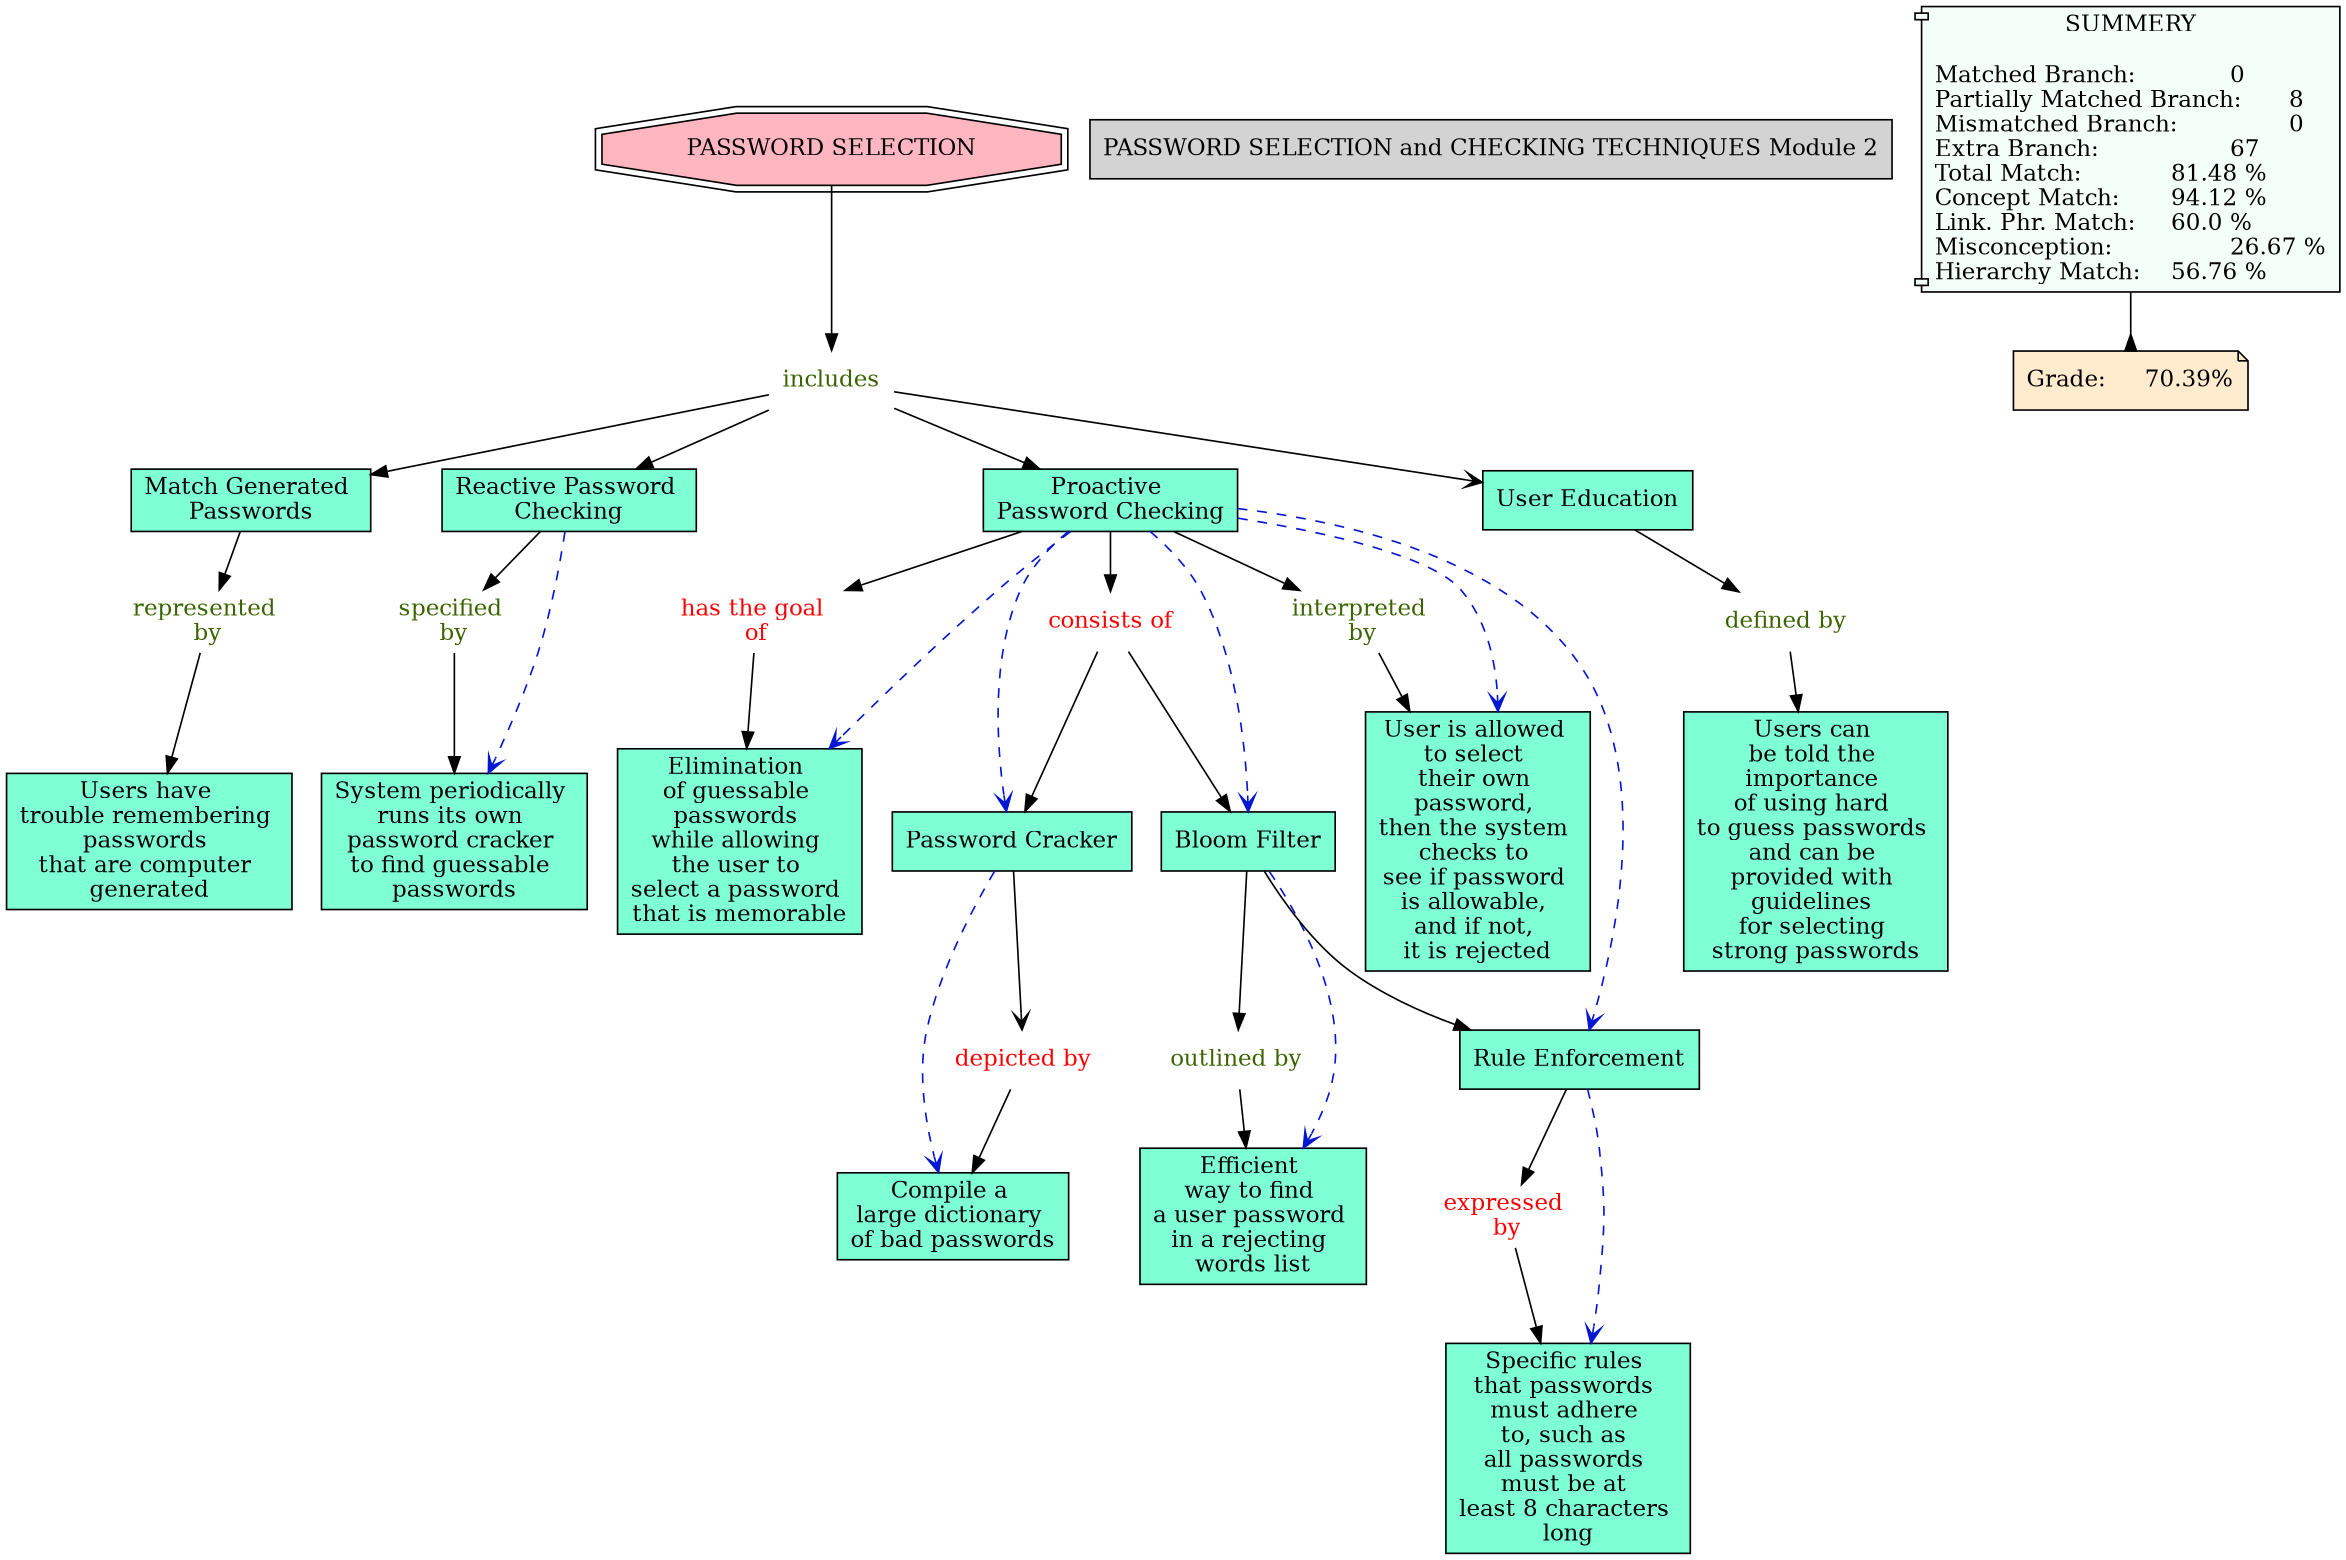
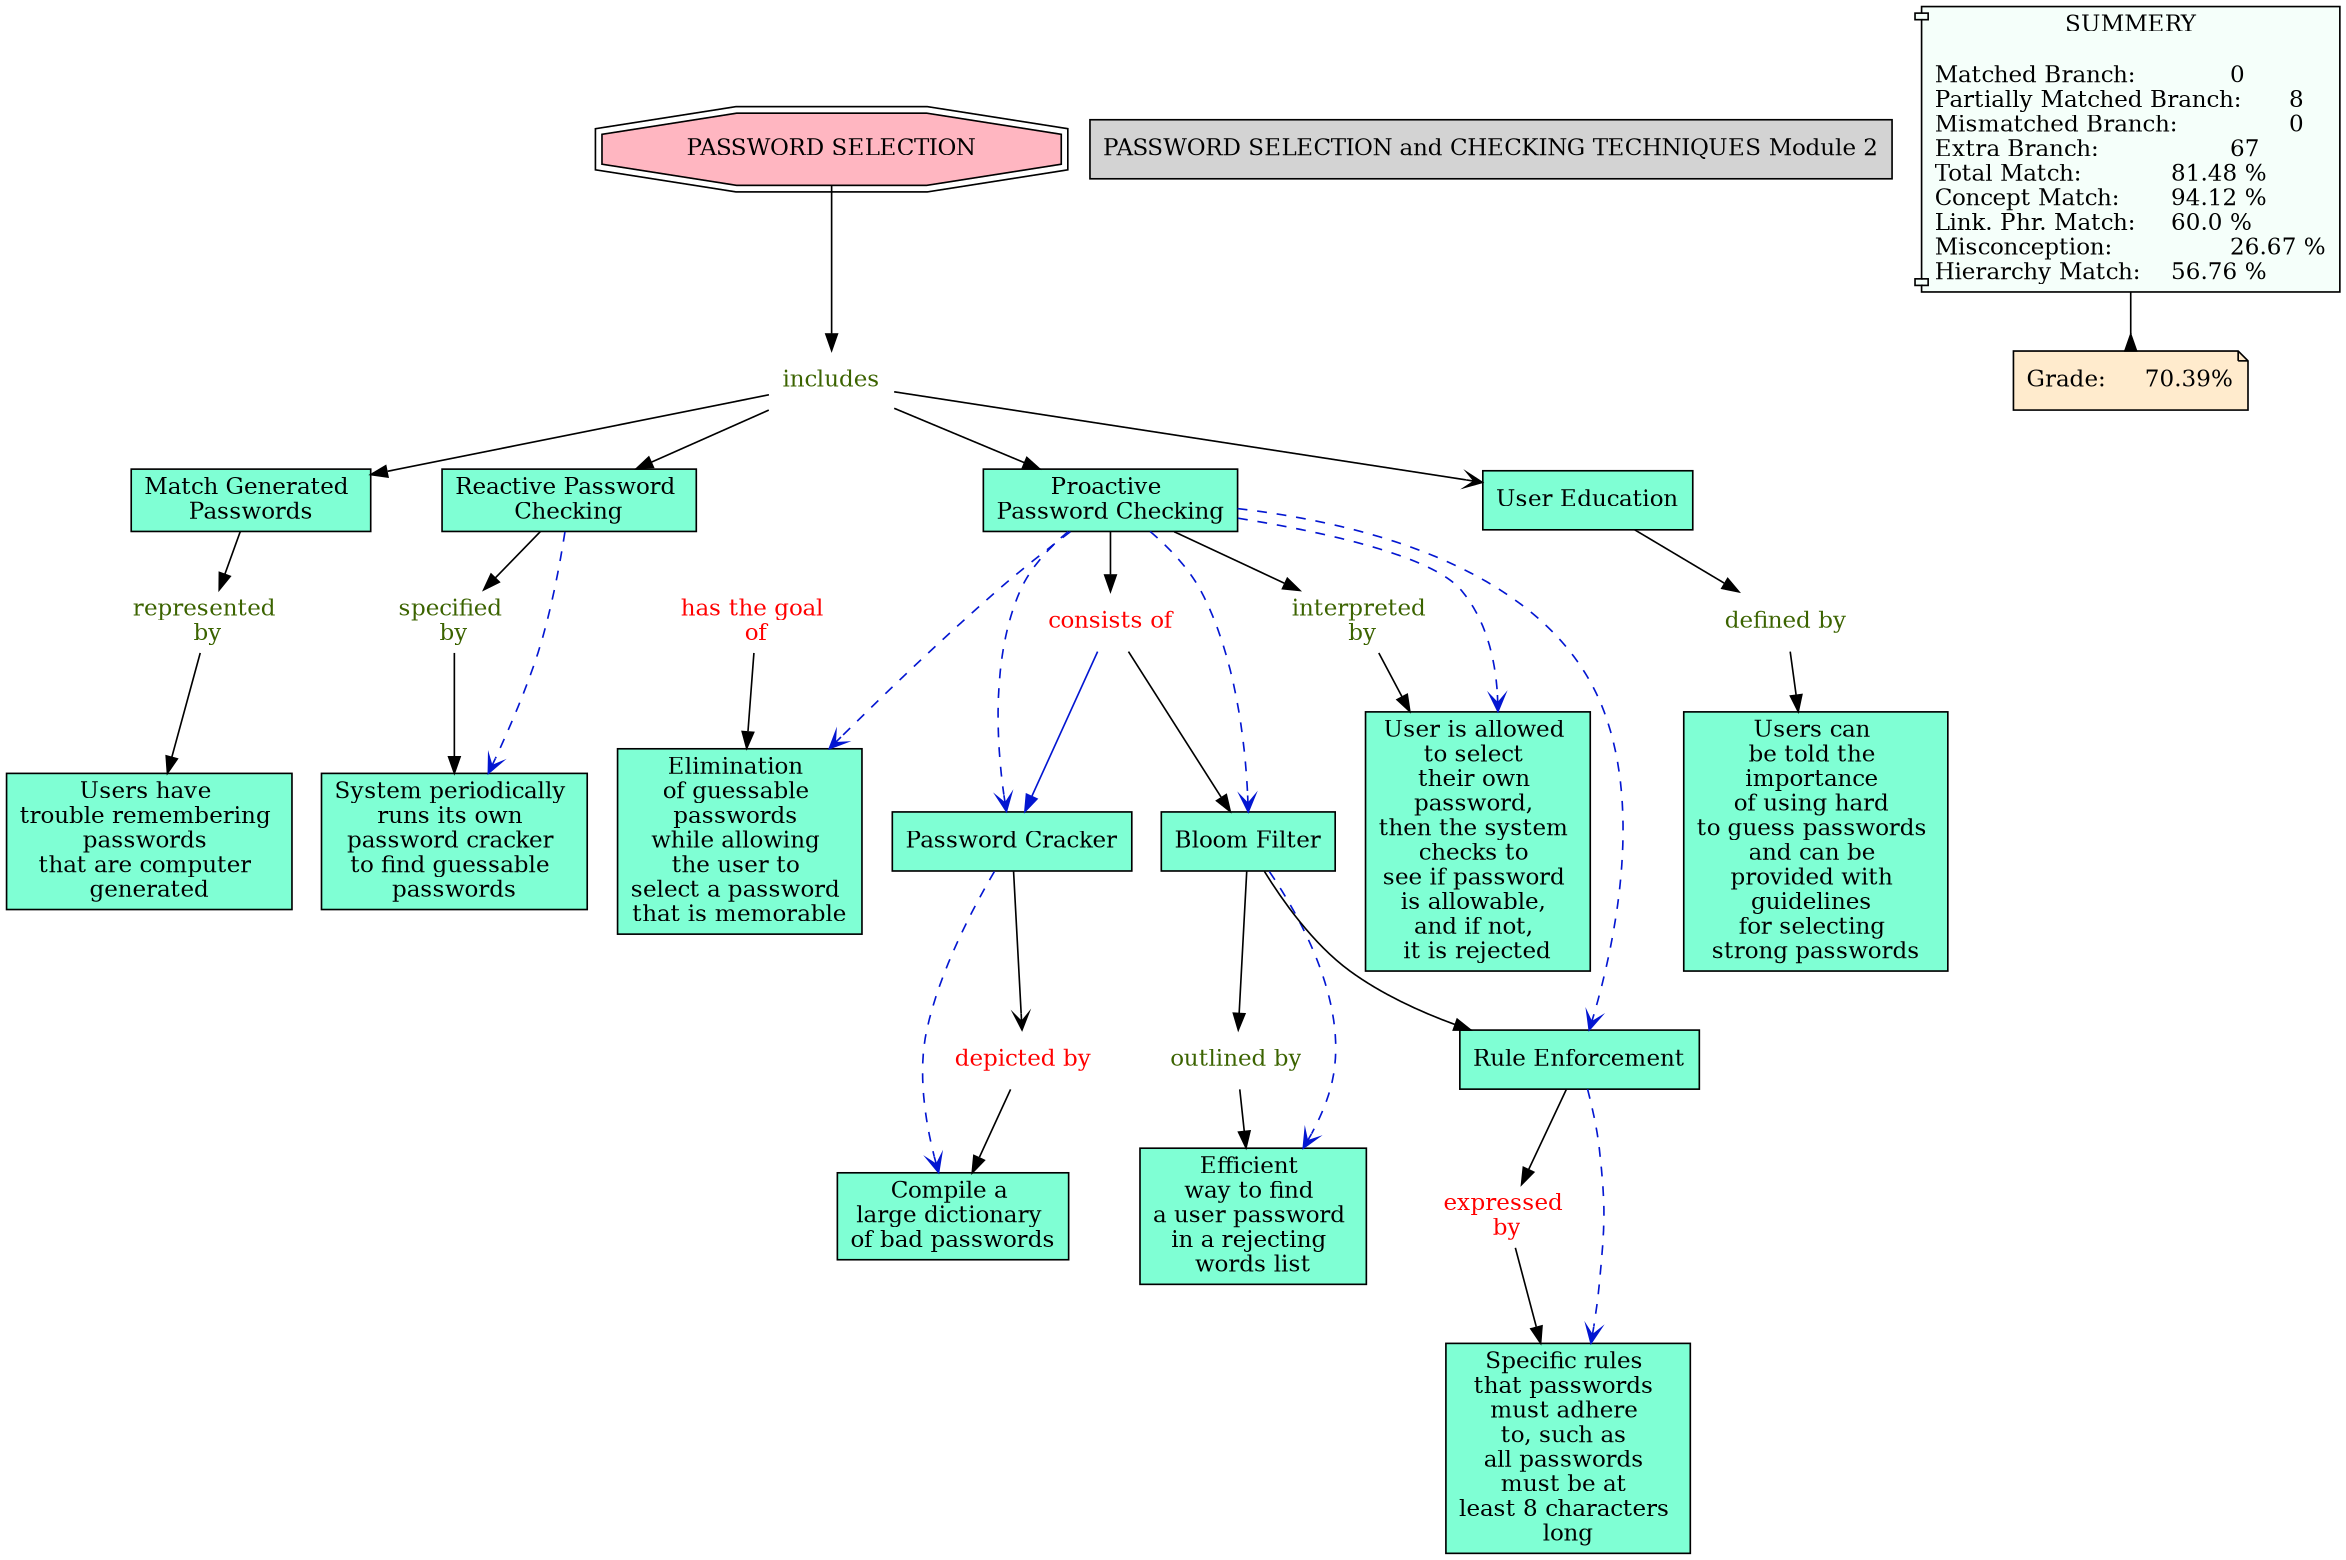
(941, 558) -> none
(1065, 724) -> (1065, 724)
